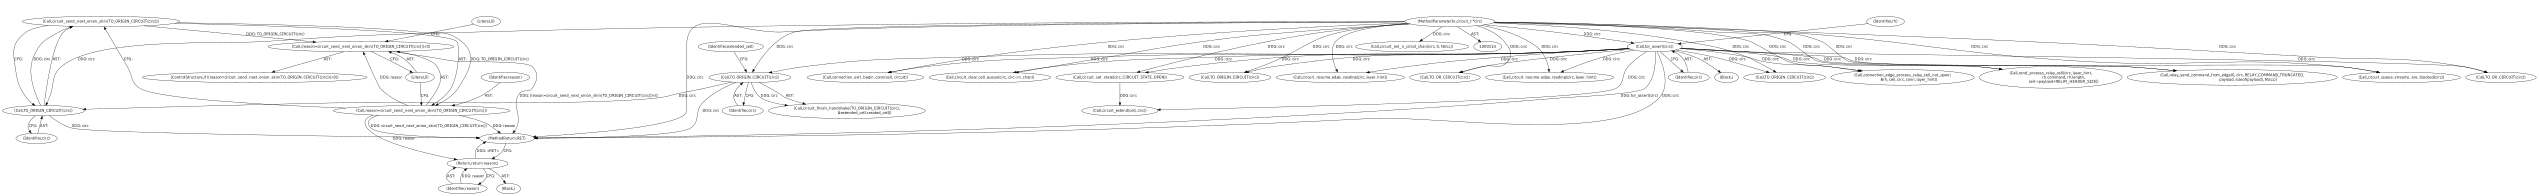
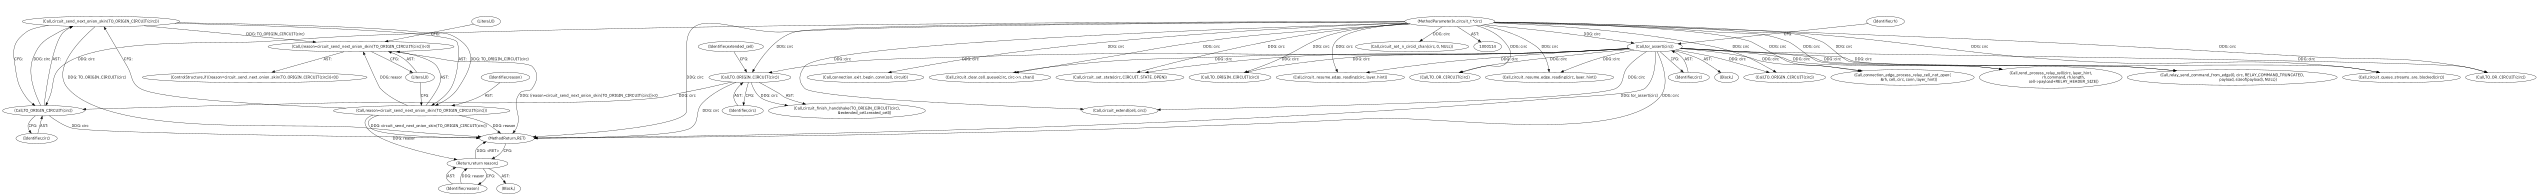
(1149, 55) -> none
(1120, 93) -> (954, 44)
none -> (232, 125)
